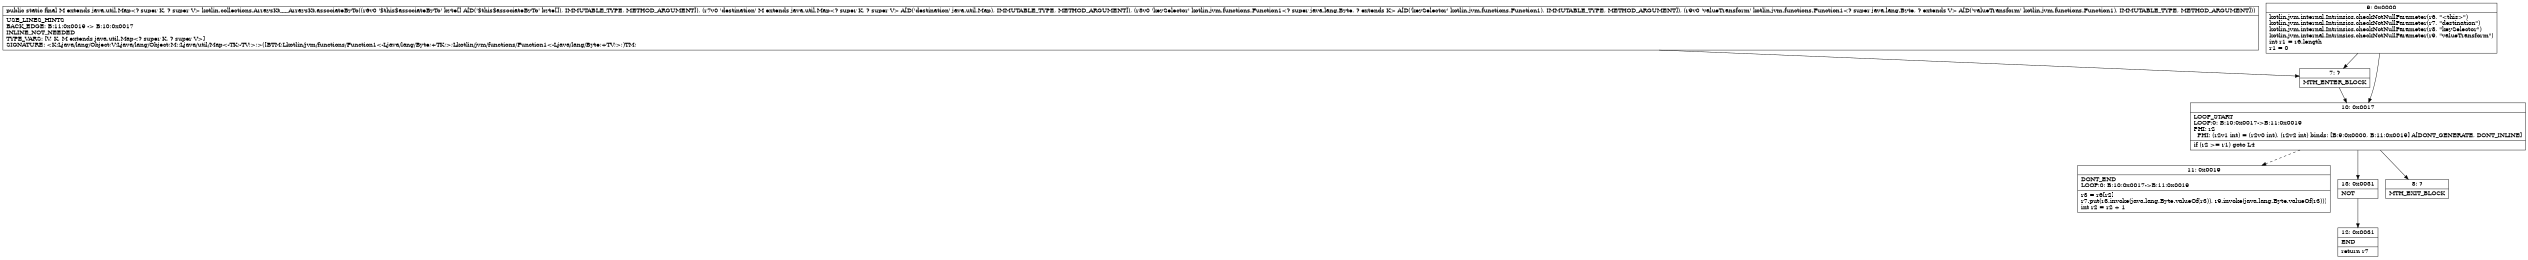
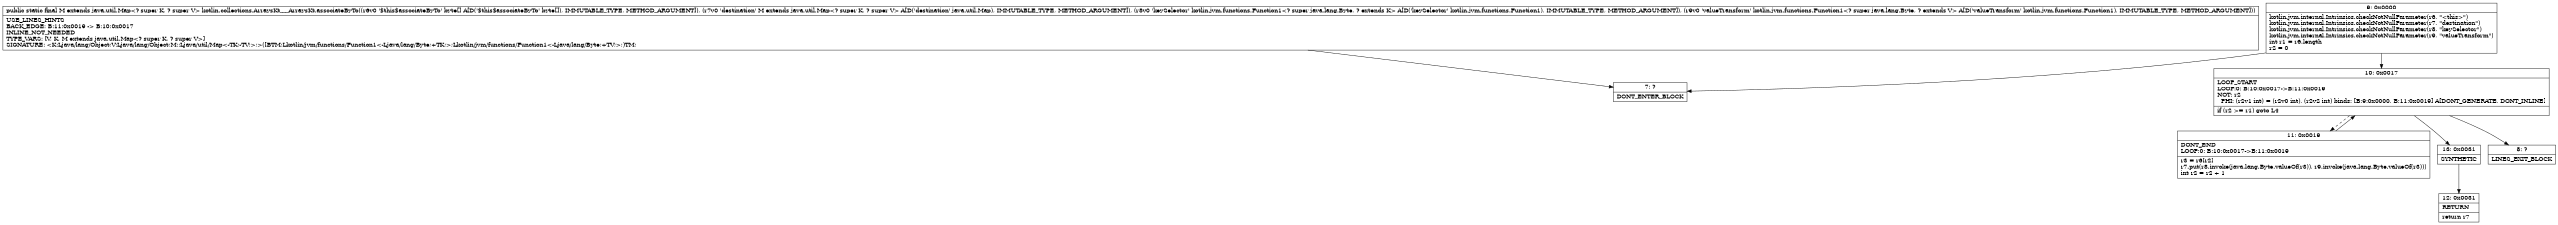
(2279, 48) -> (2279, 48)
(2335, 83) -> (1650, 97)
(2342, 93) -> (2344, 125)
(2205, 129) -> (2230, 95)
(2348, 193) -> (2459, 159)
(2417, 193) -> (2522, 159)
(2348, 242) -> (2456, 208)
